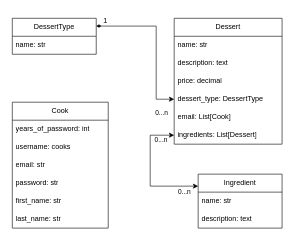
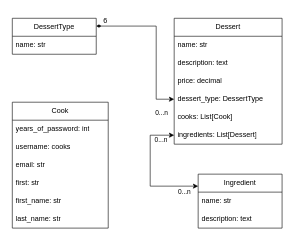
(106, 21) -> (106, 21)
(207, 117) -> (209, 117)
(40, 183) -> (33, 183)
